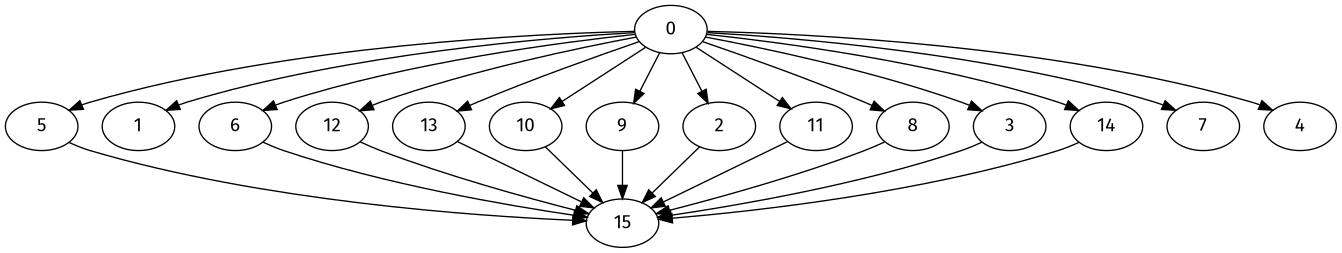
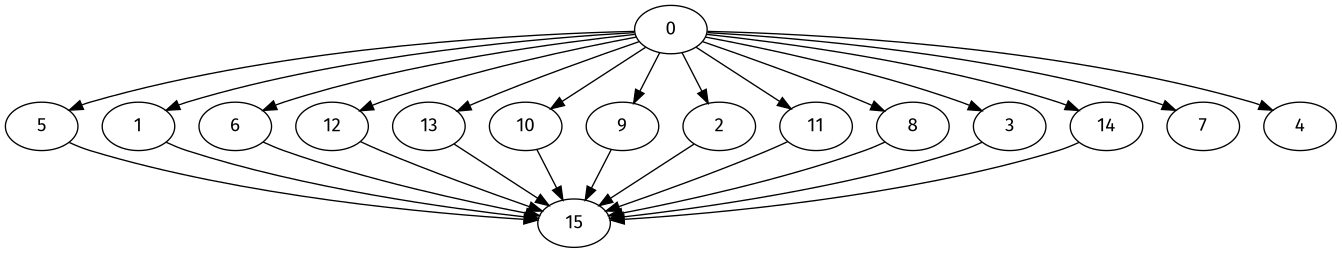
none -> (343, 189)
